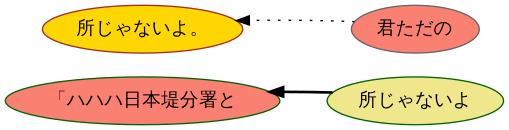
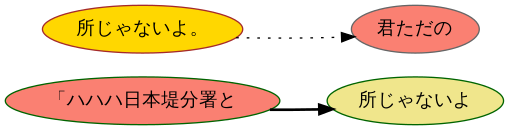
(302, 20) -> (289, 38)
(308, 92) -> (294, 110)
